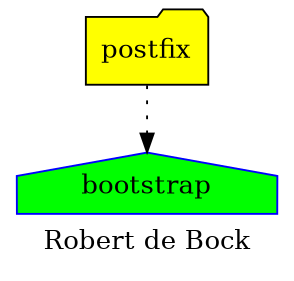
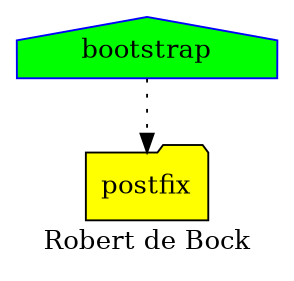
(147, 109) -> (147, 106)
